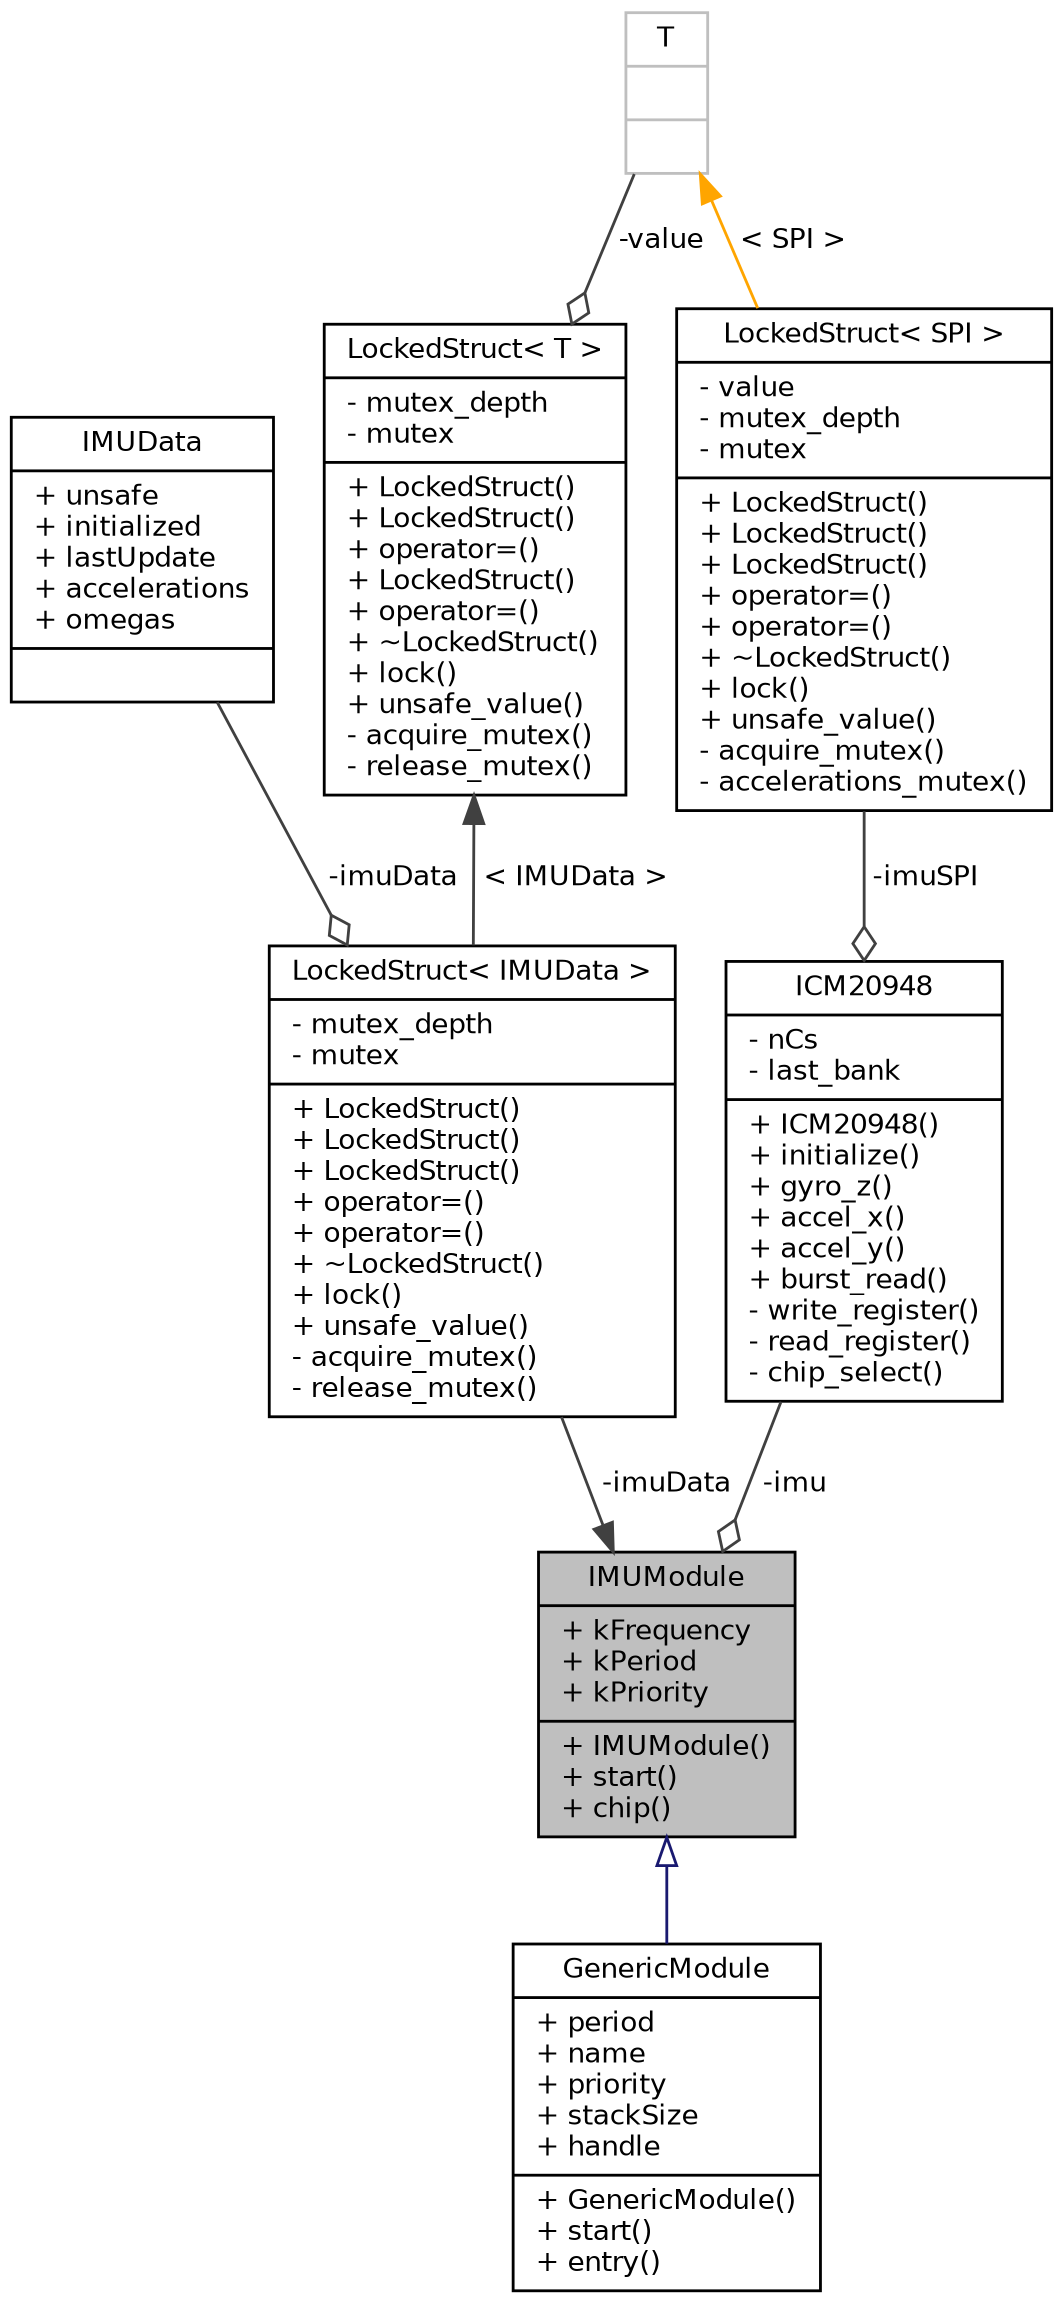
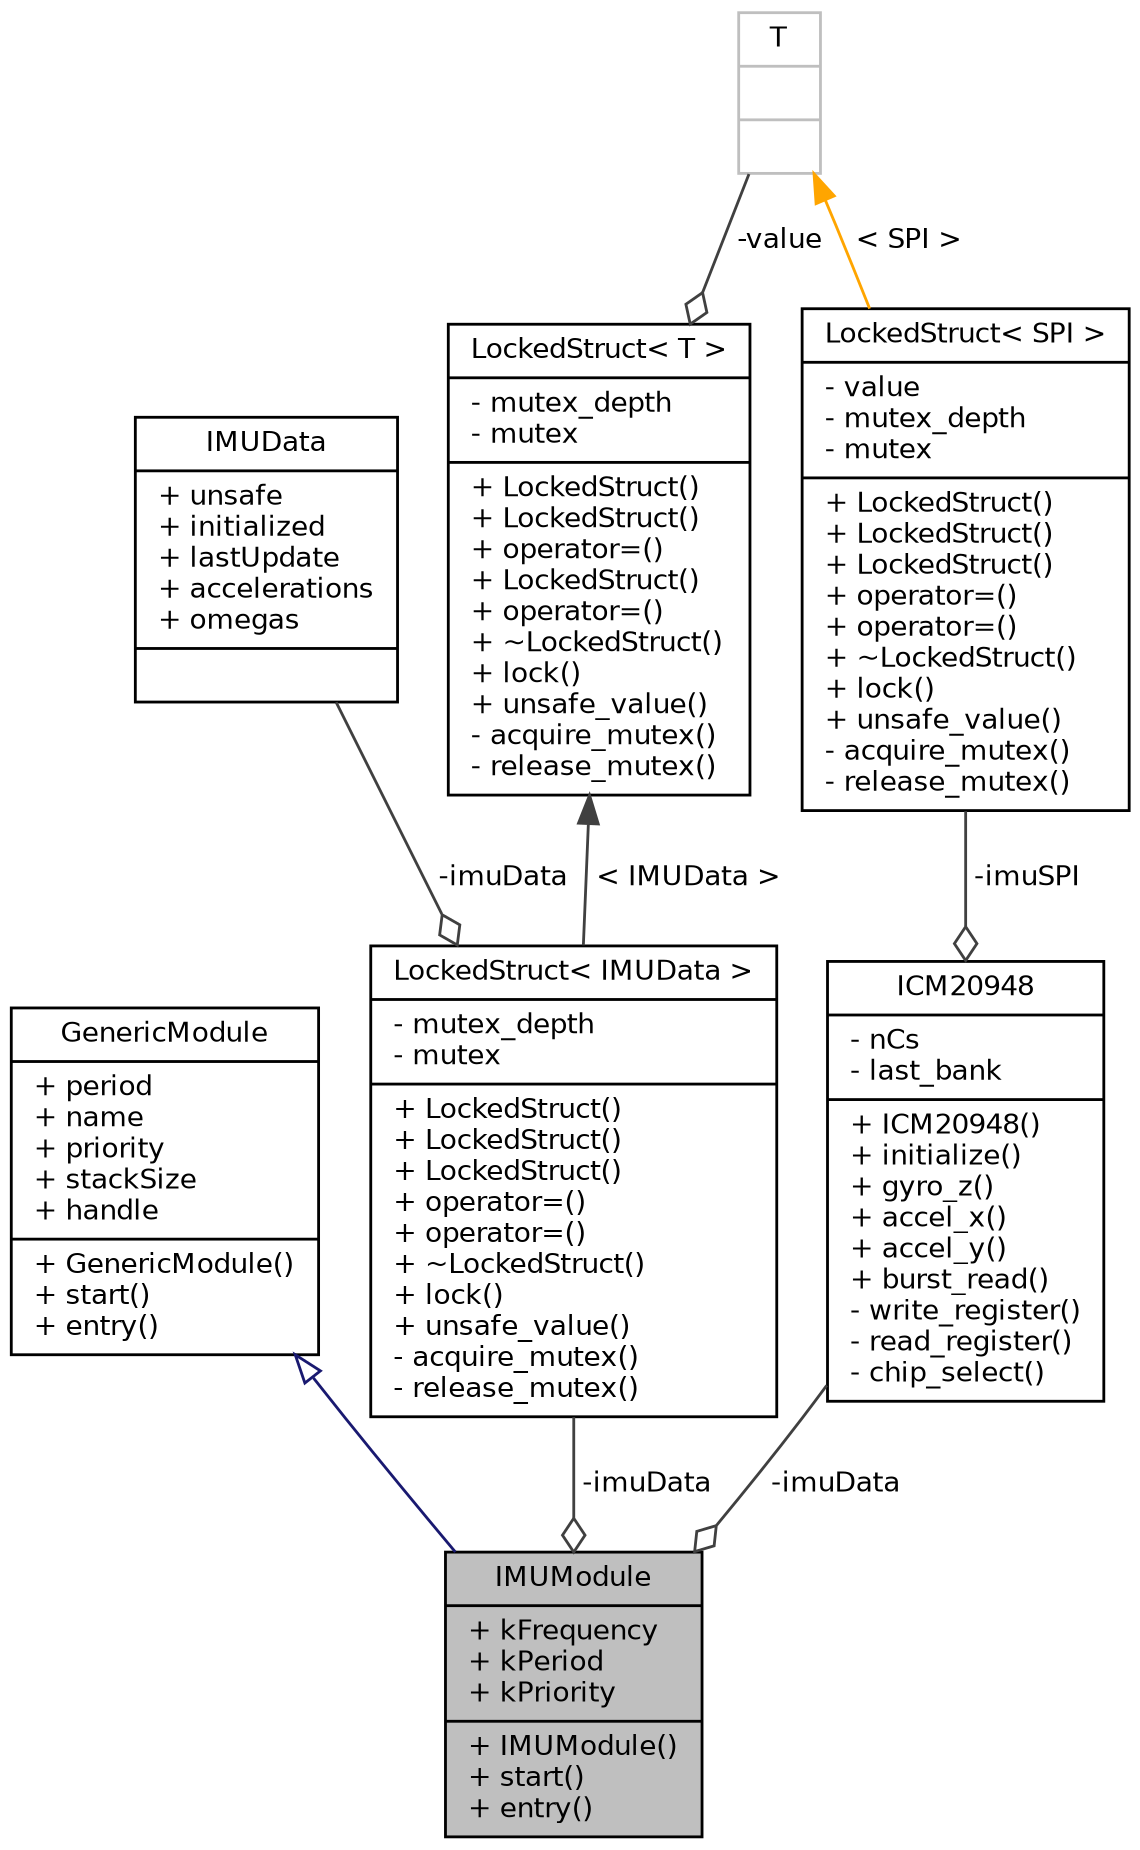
(864, 782) -> (949, 782)
(582, 1471) -> (574, 1467)
(791, 1484) -> (832, 1484)
(617, 1809) -> (531, 1809)
(667, 1905) -> (384, 1465)
